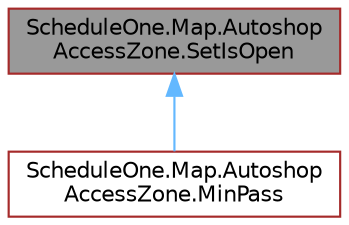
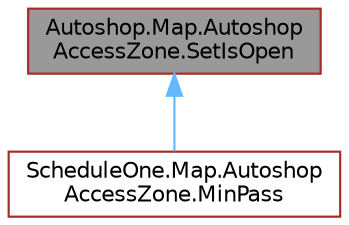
(174, 41) -> (174, 41)
